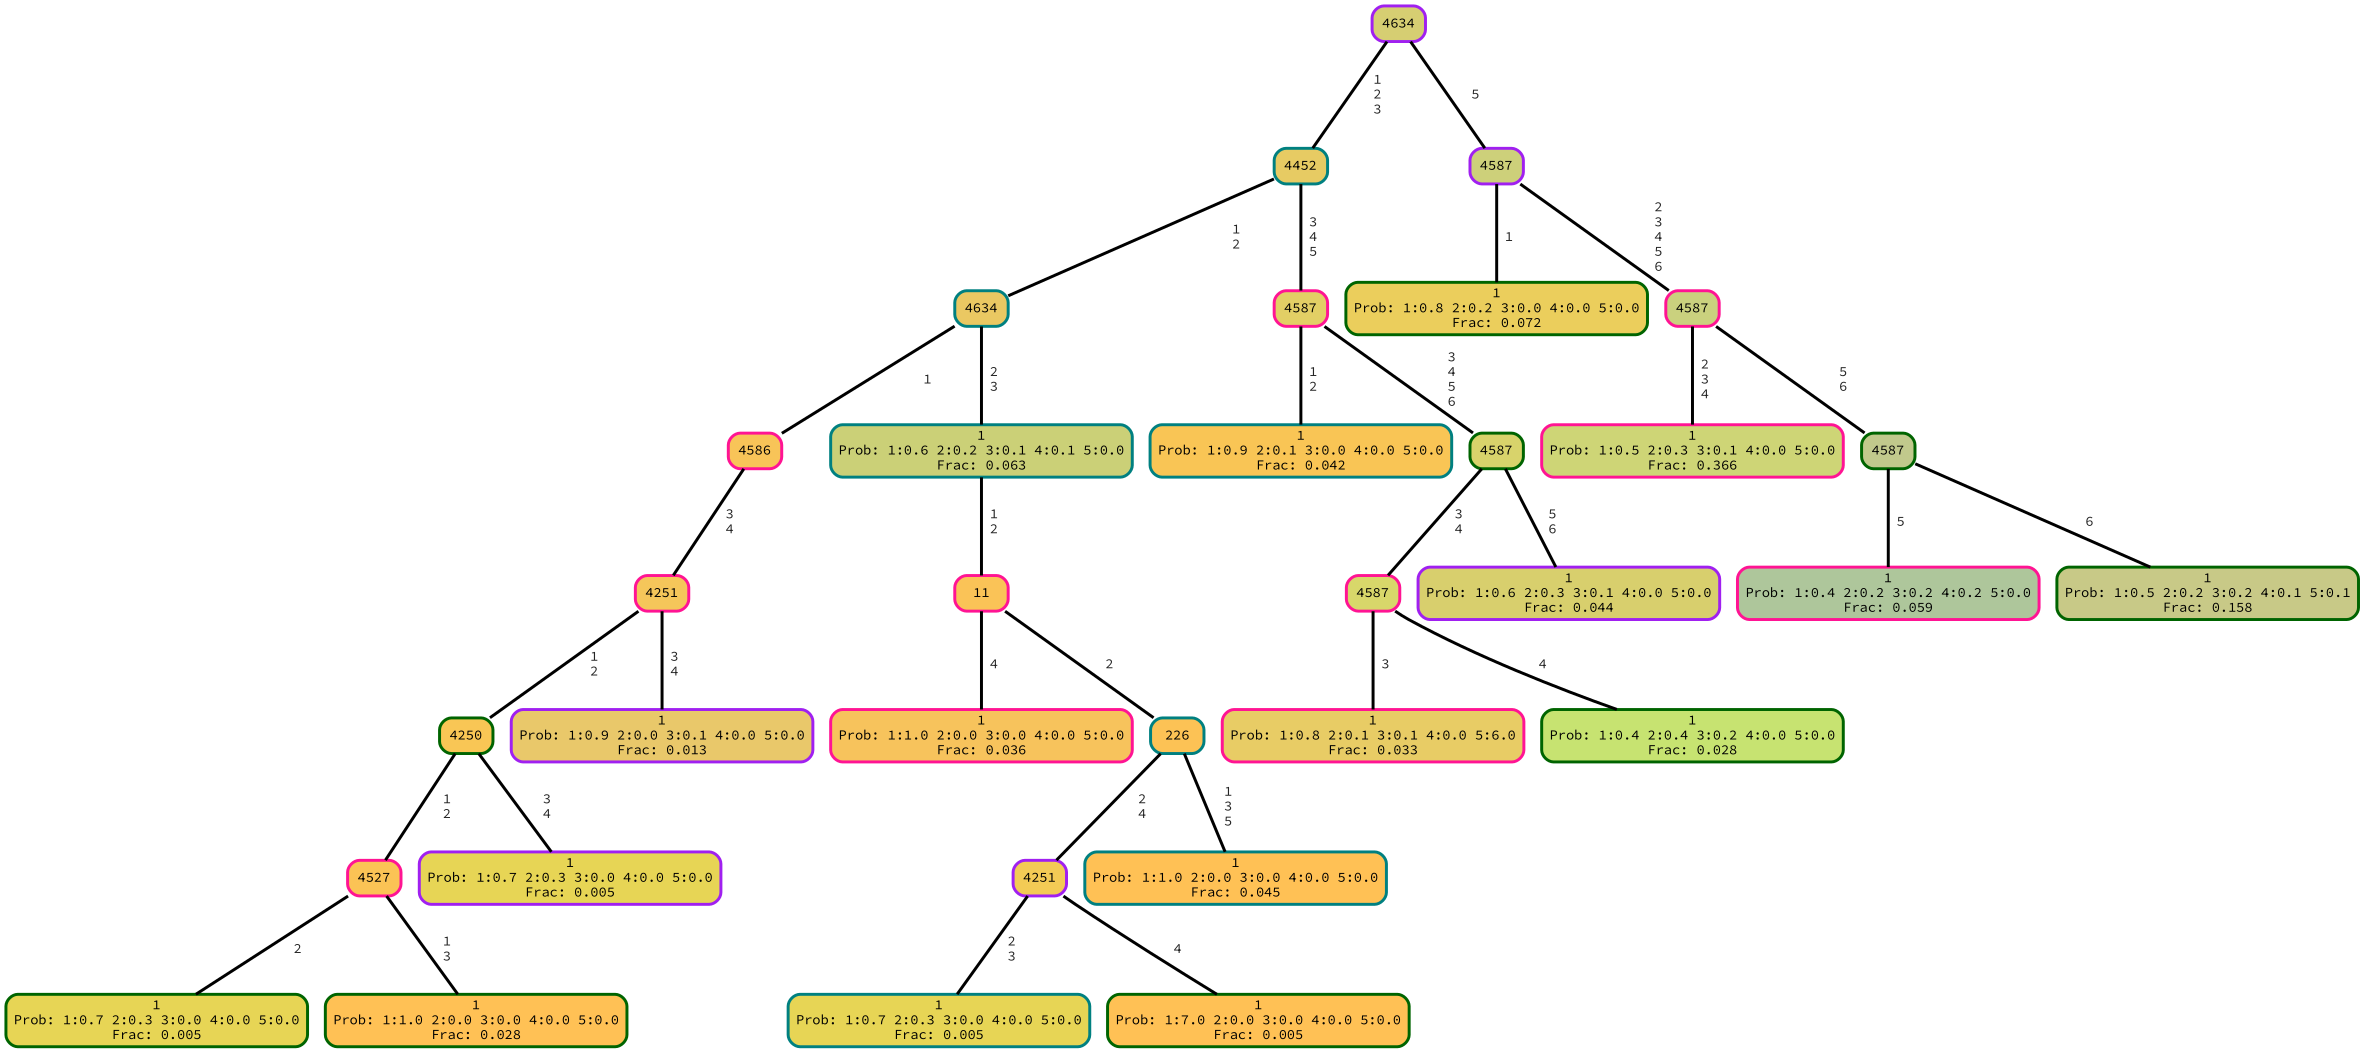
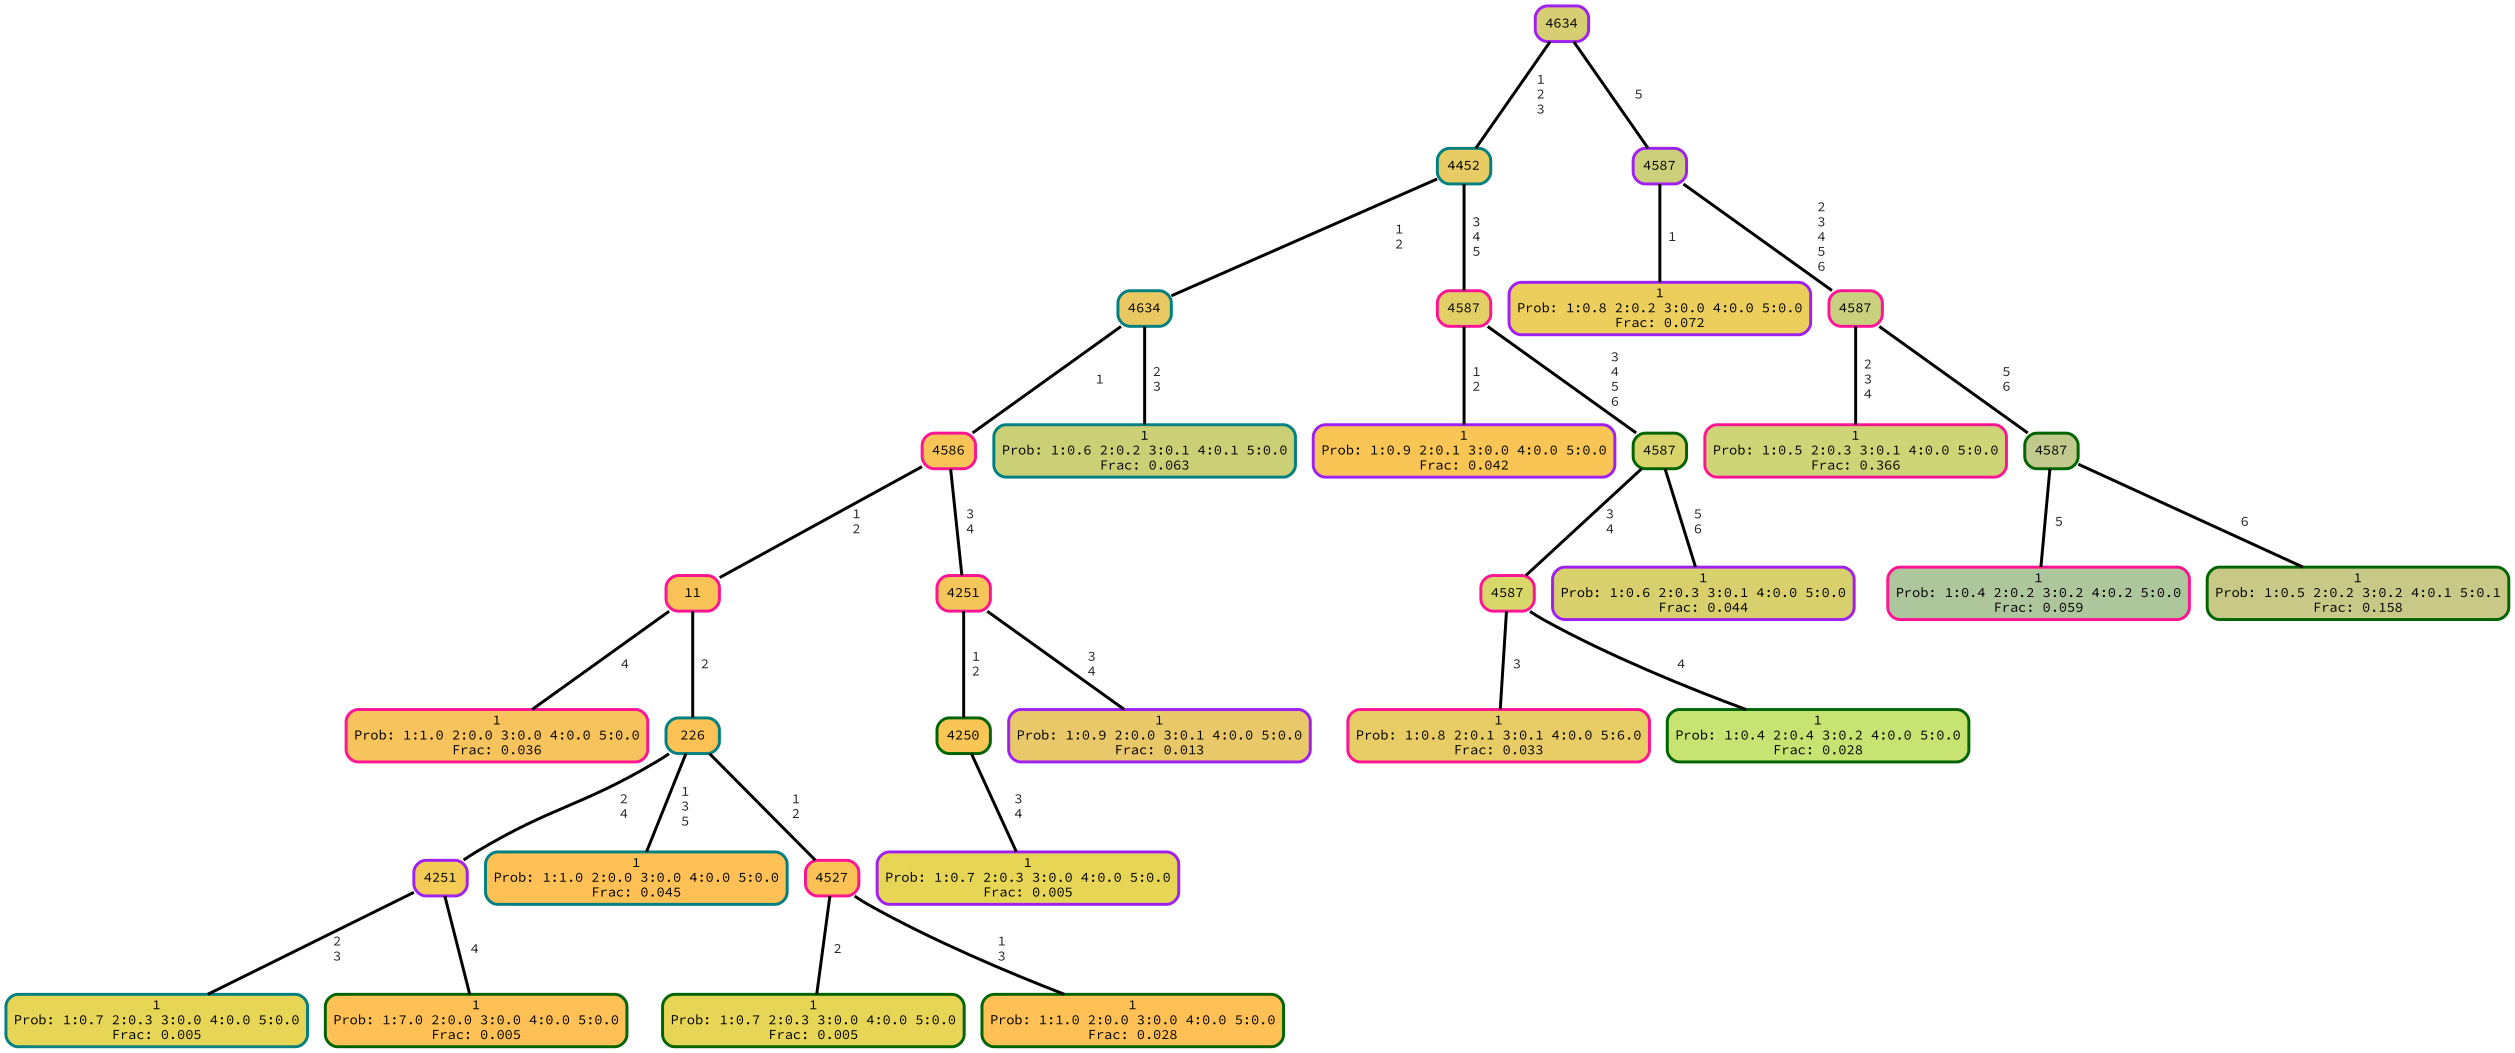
(1497, 309) -> (1660, 309)
(1301, 451) -> (1464, 451)
(981, 526) -> (821, 522)
(420, 807) -> (762, 807)
